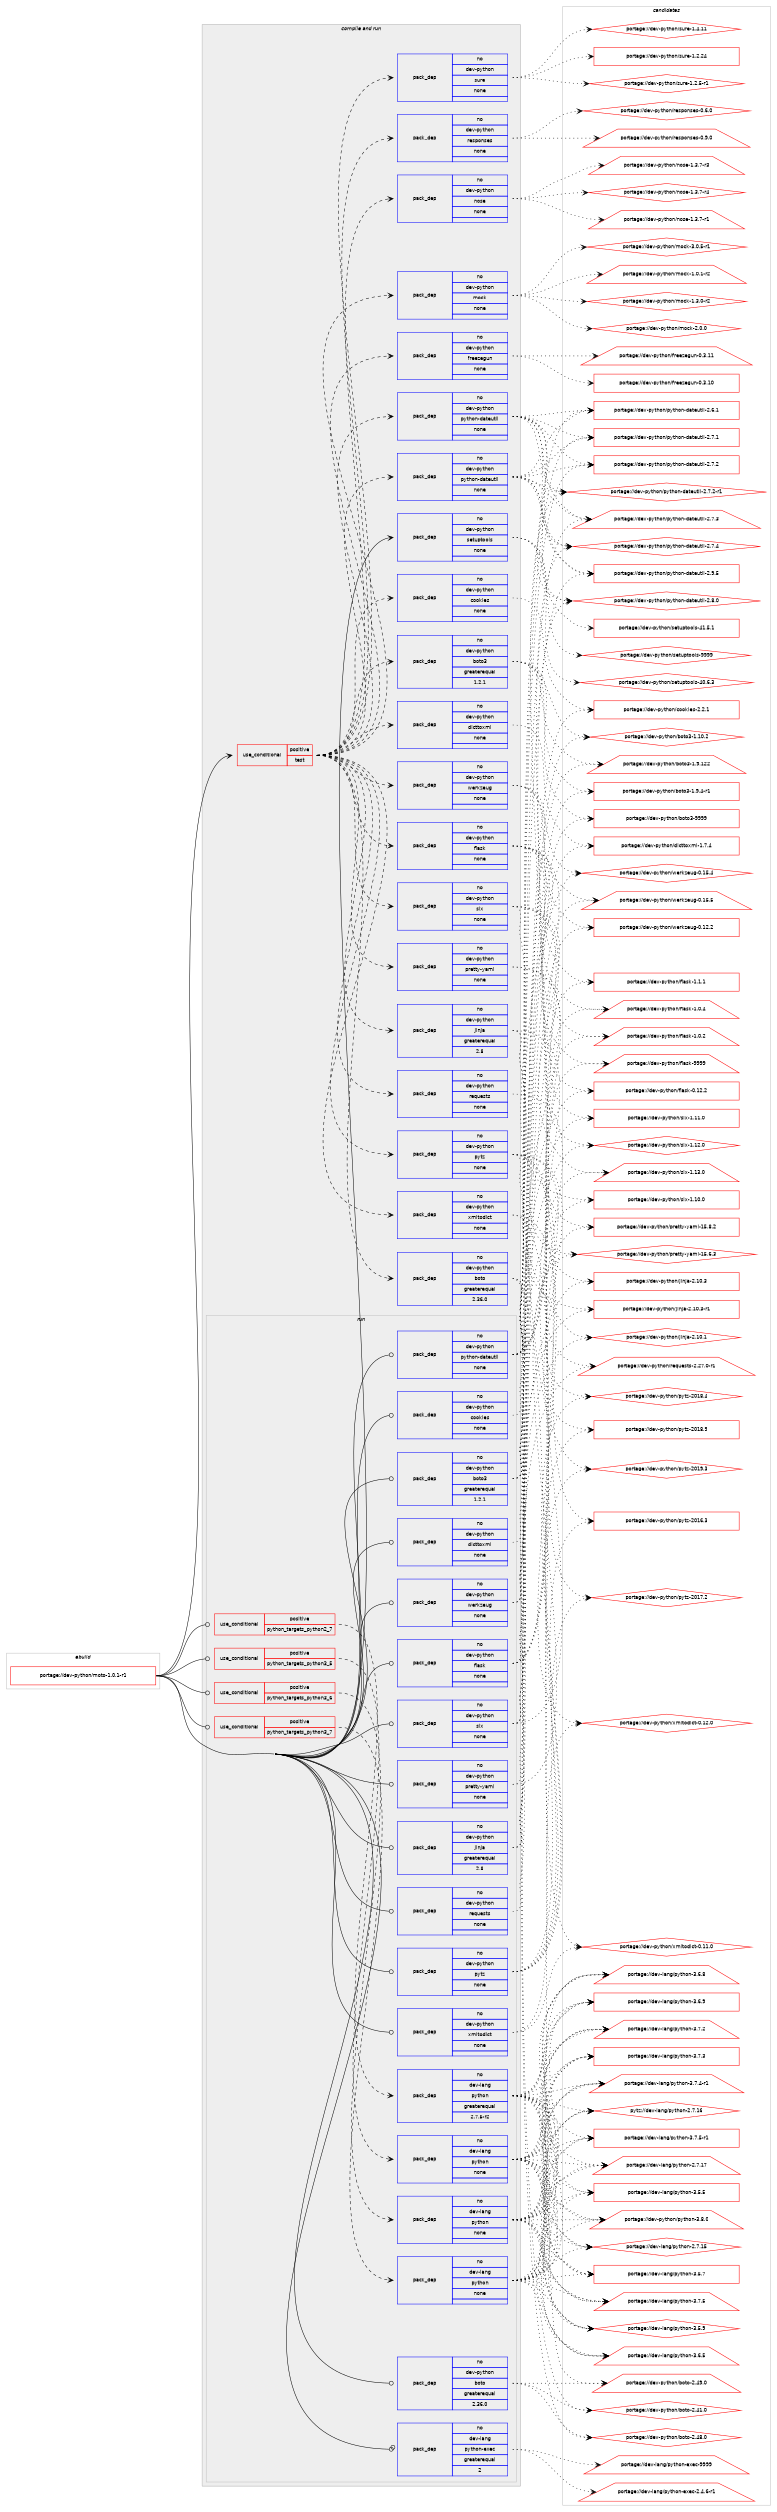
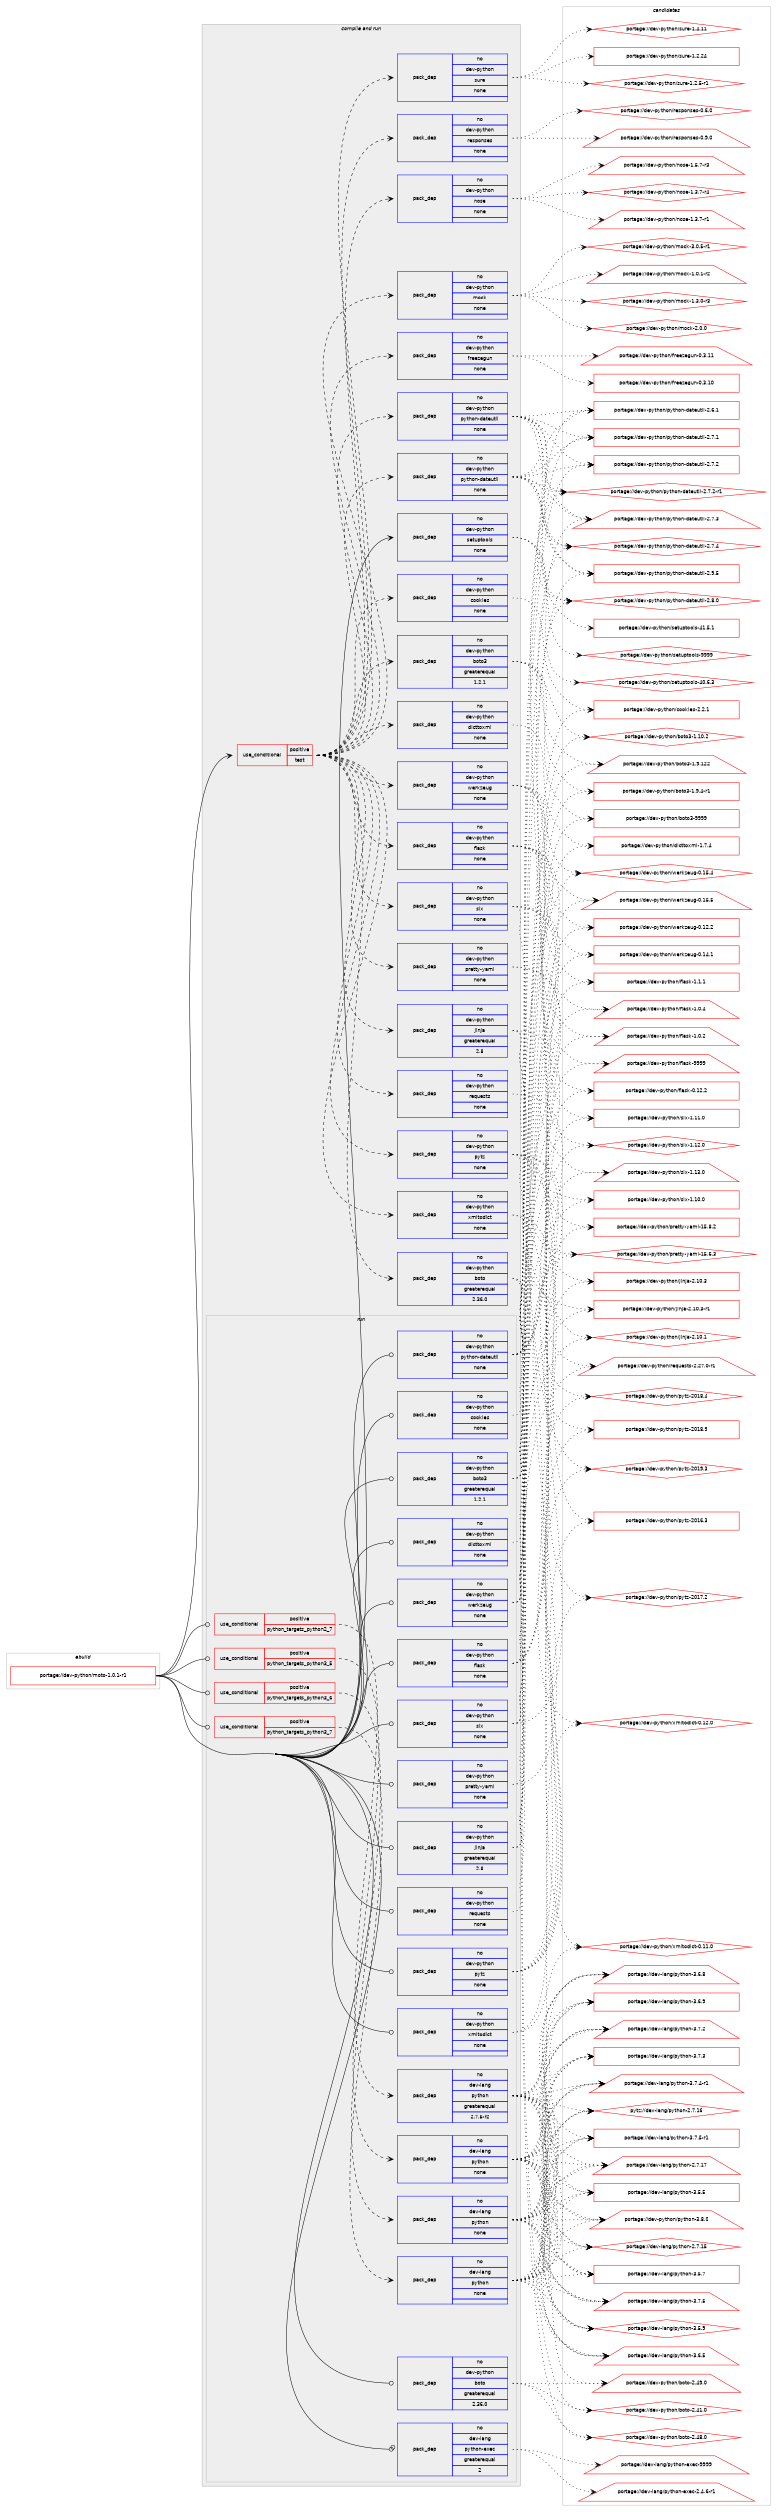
(667, 165) -> (667, 165)
(667, 301) -> (667, 301)
none -> (667, 955)
